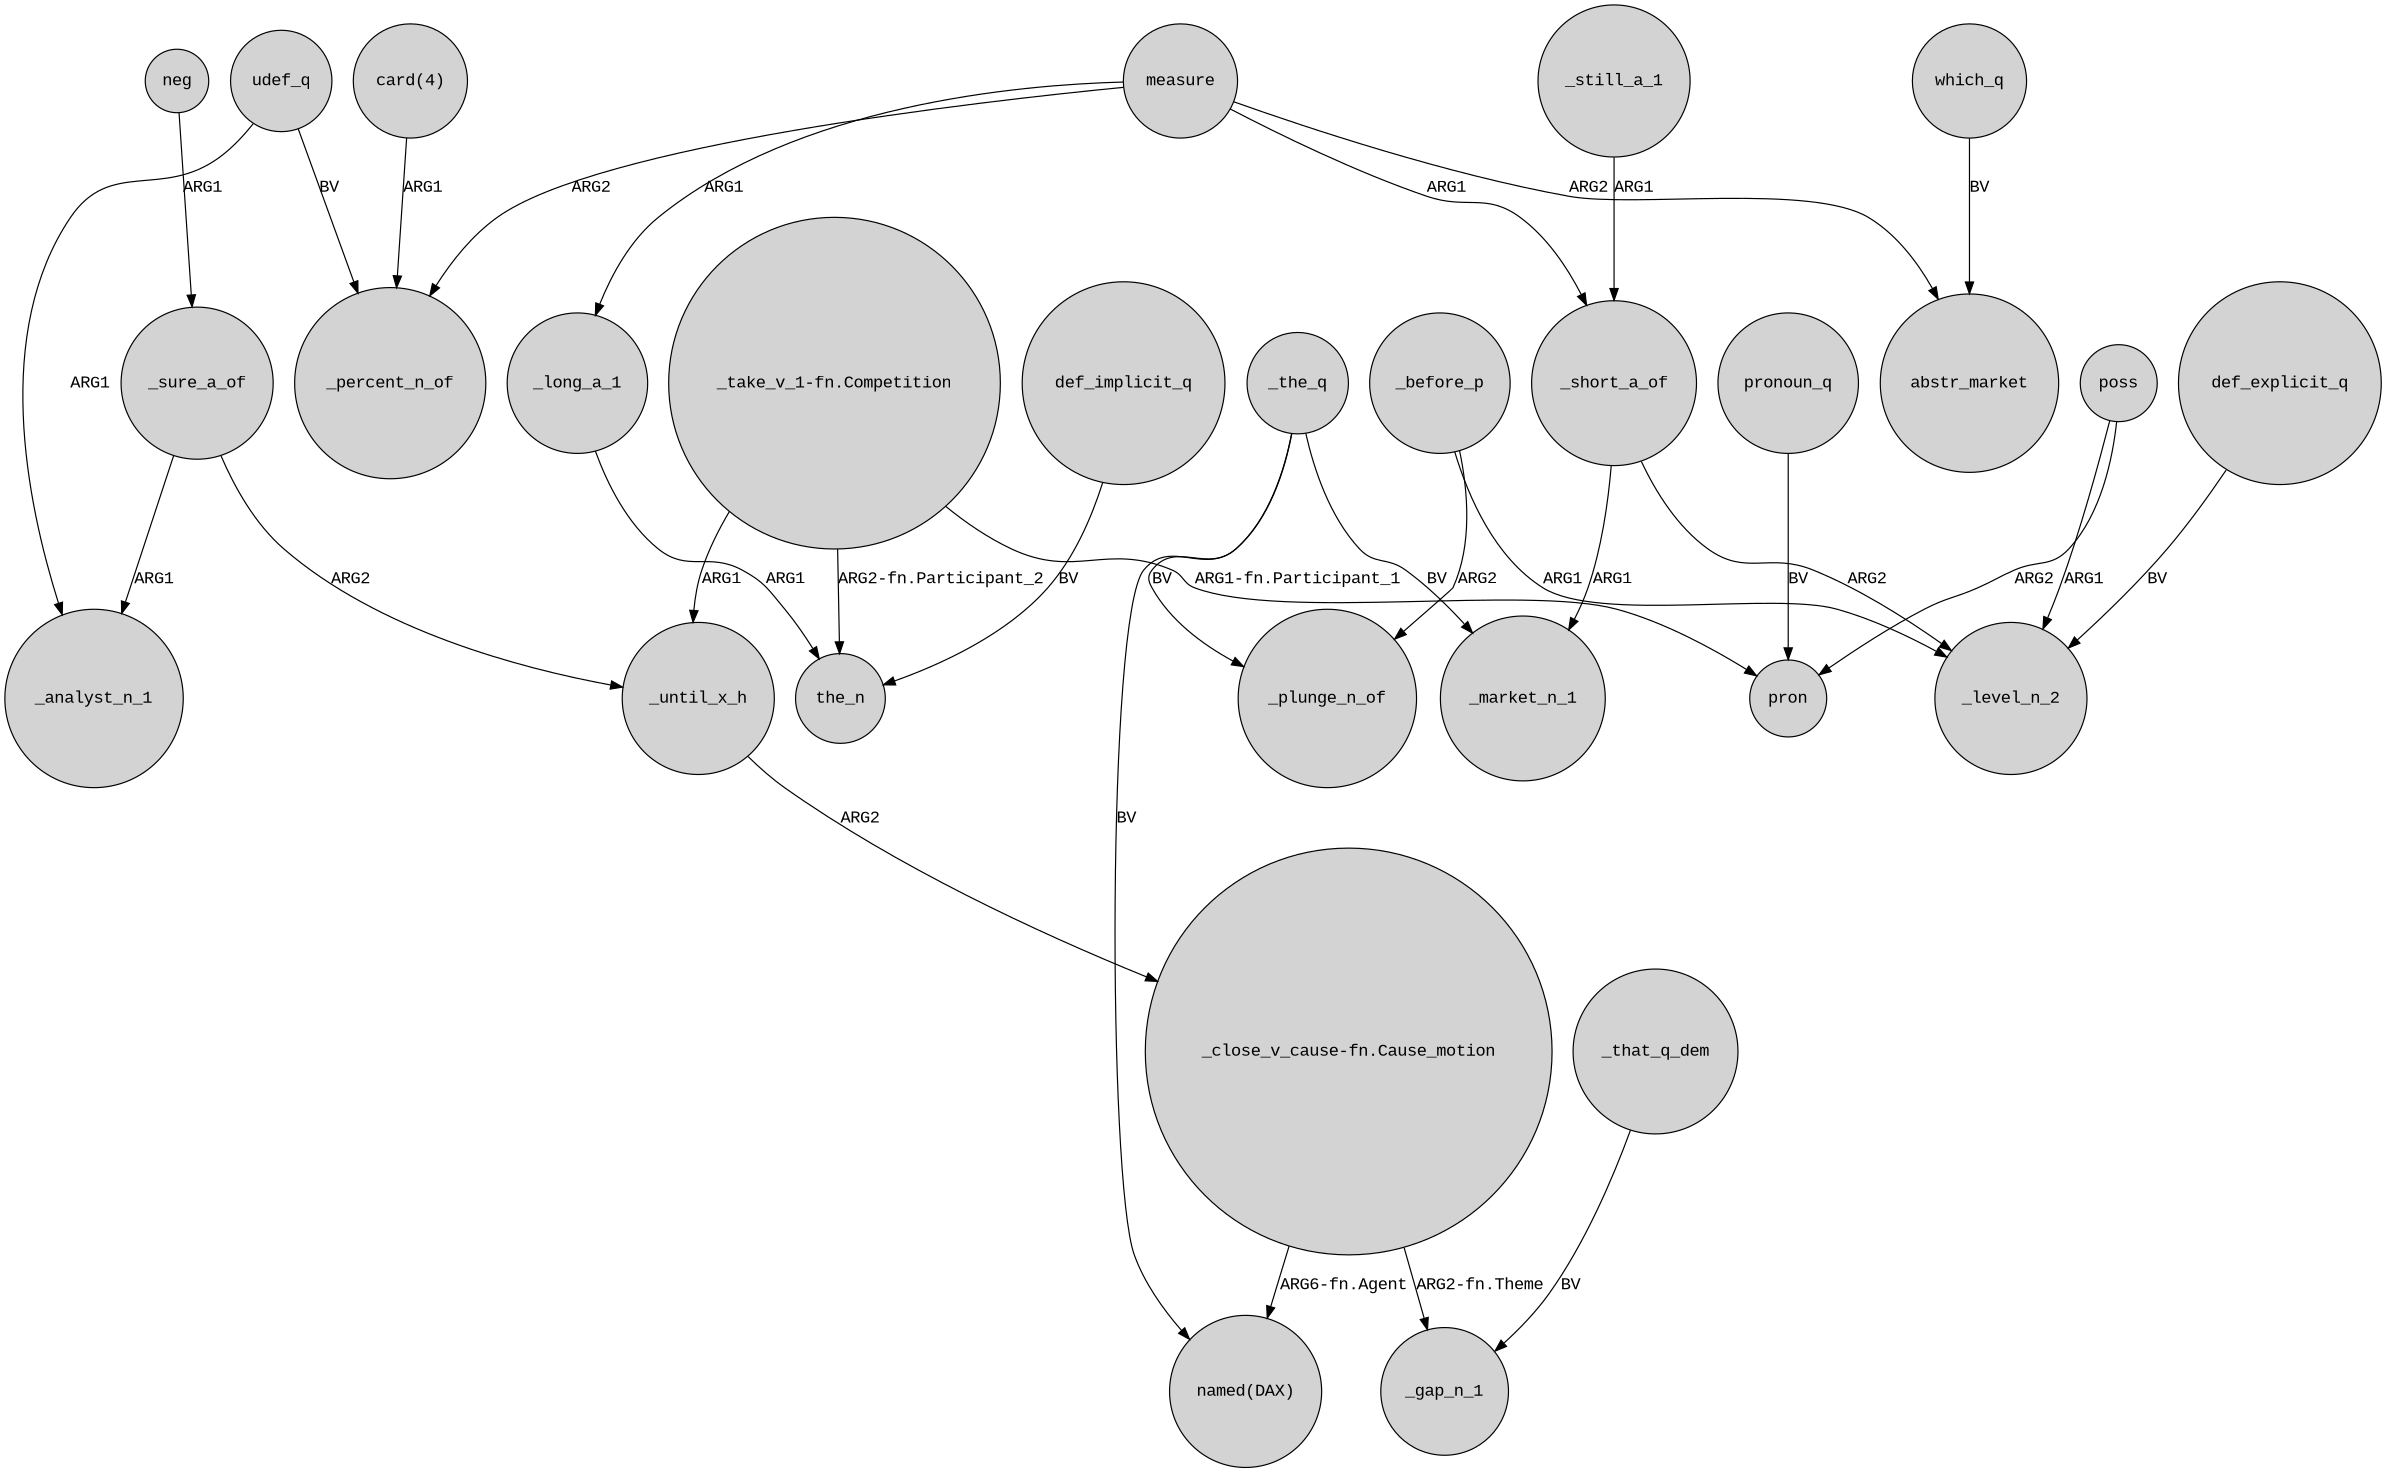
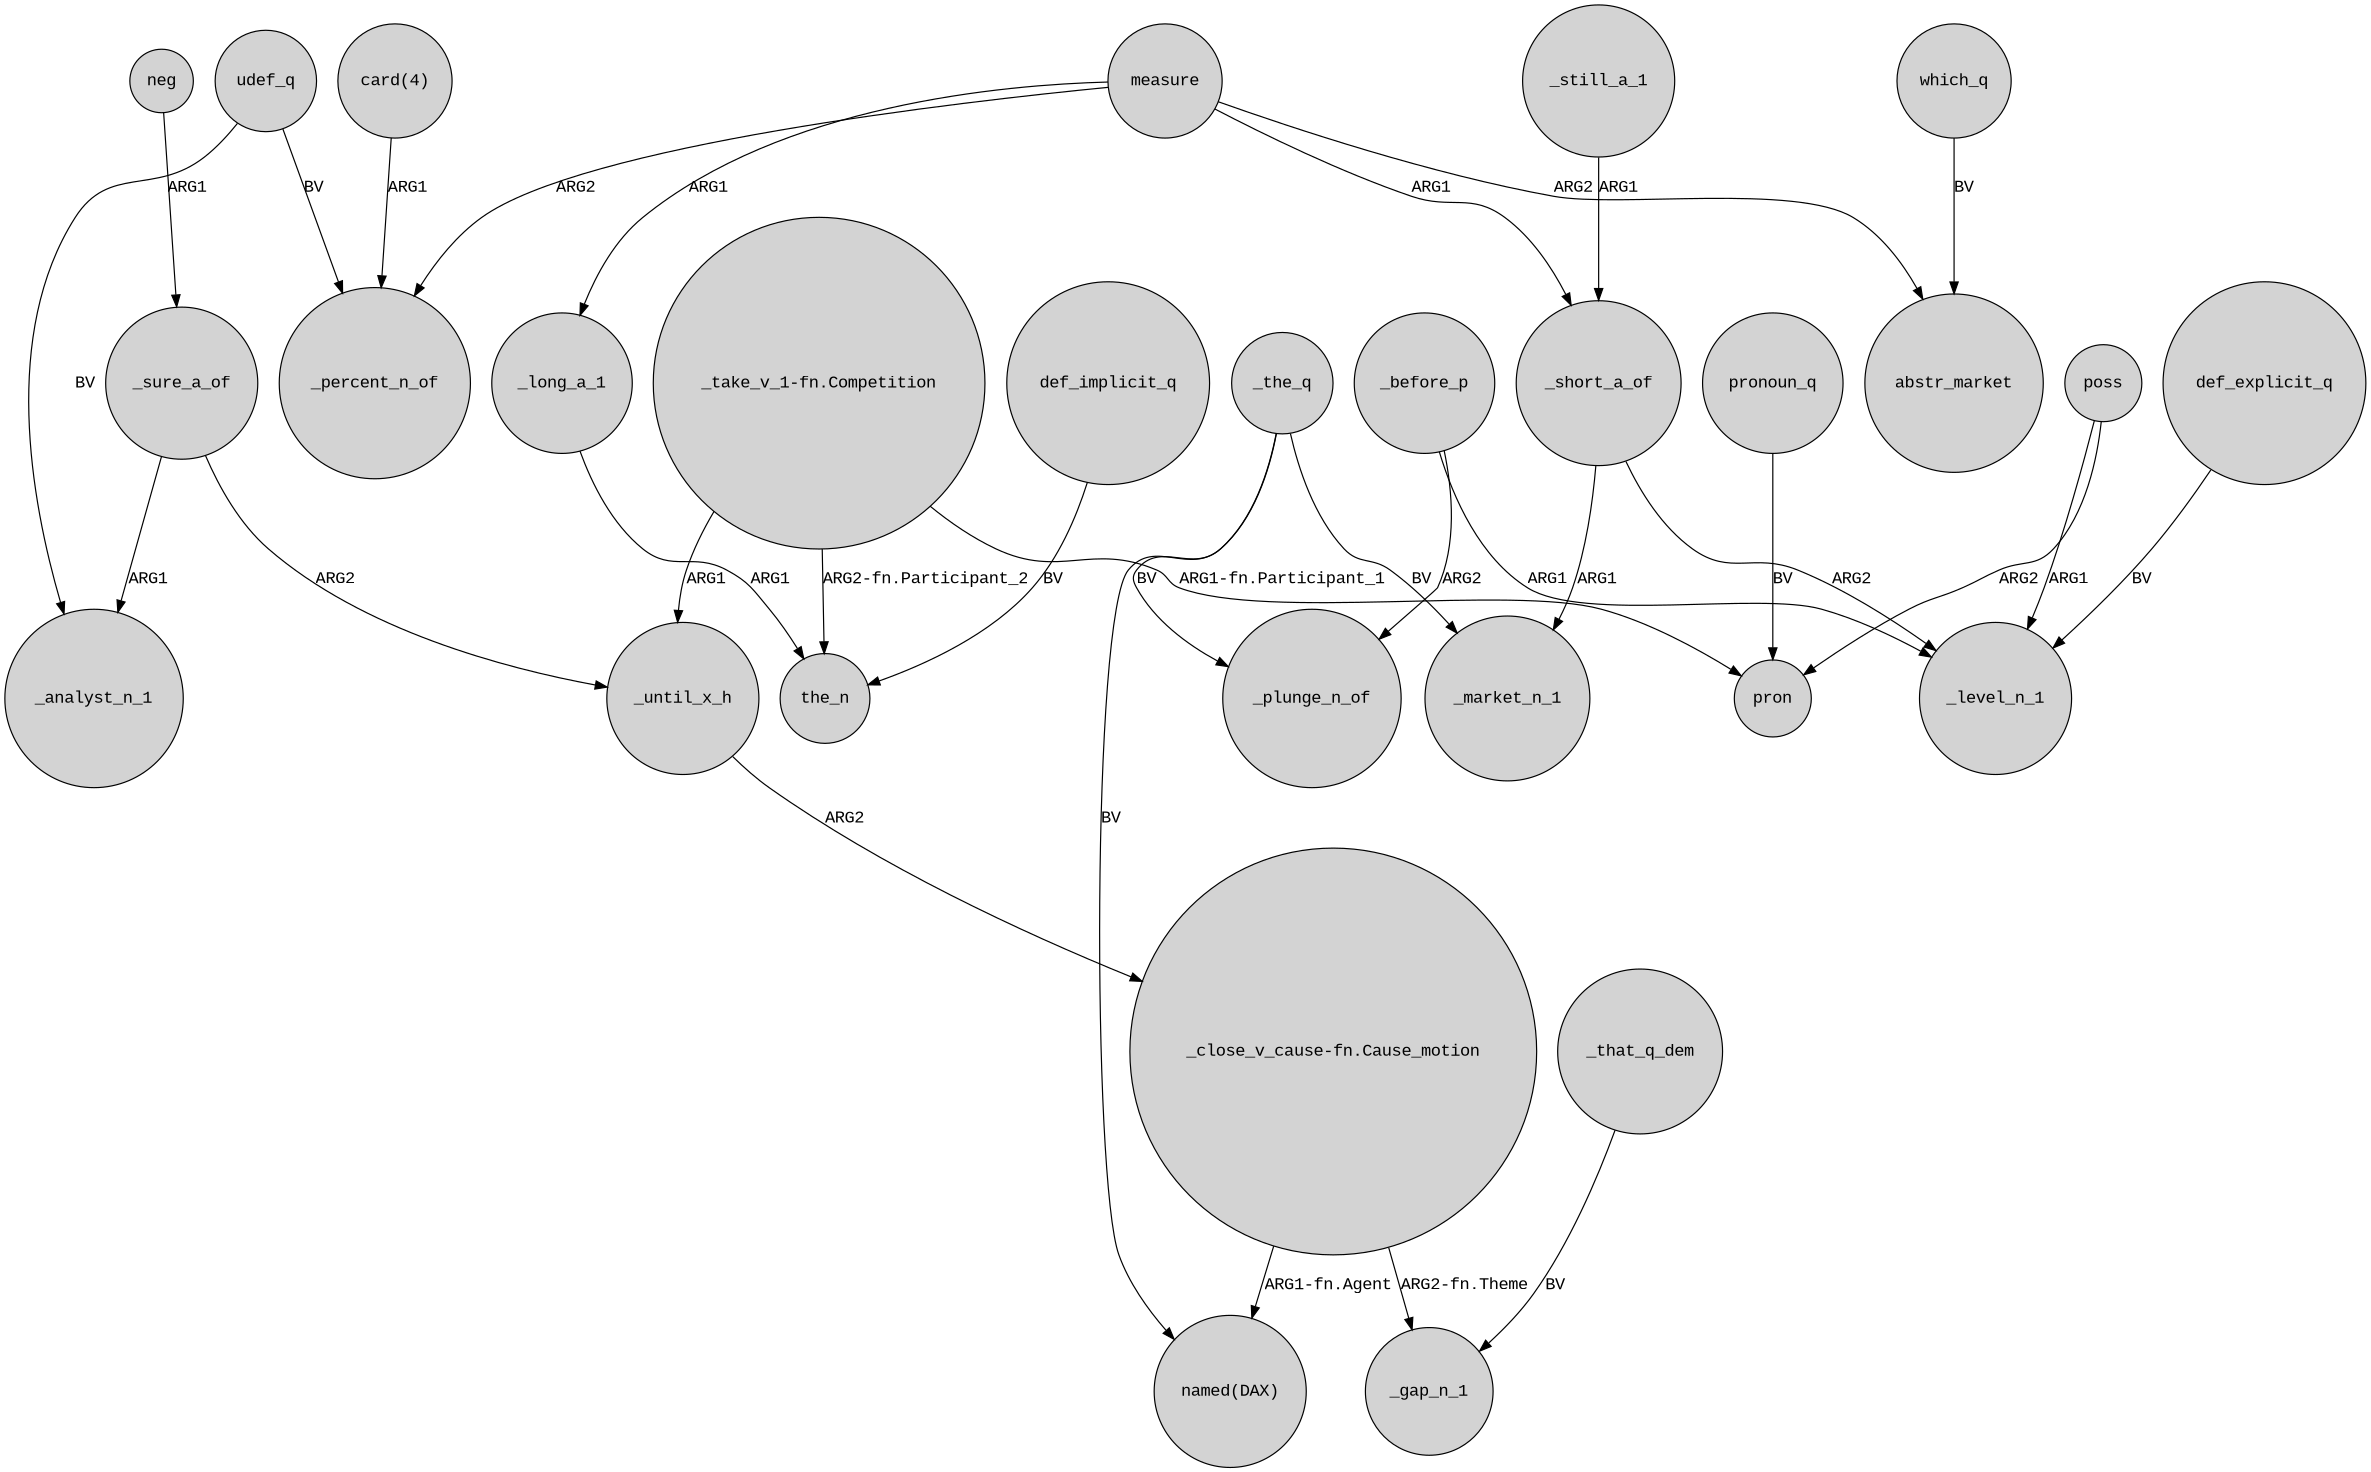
(91, 383) -> (85, 383)
(2011, 698) -> (1996, 698)
(1344, 1285) -> (1329, 1285)
